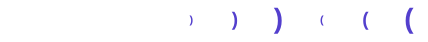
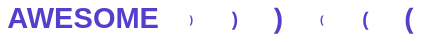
none -> (83, 21)
